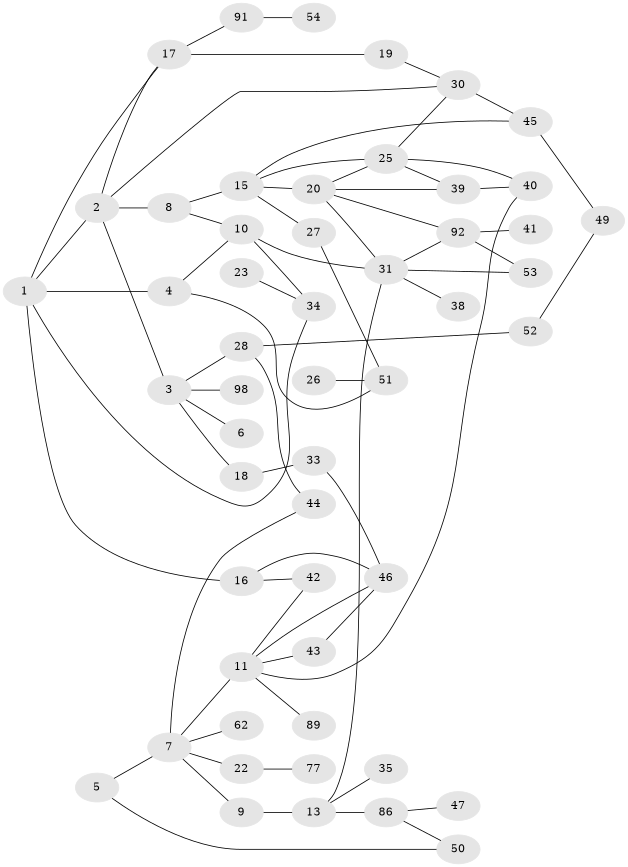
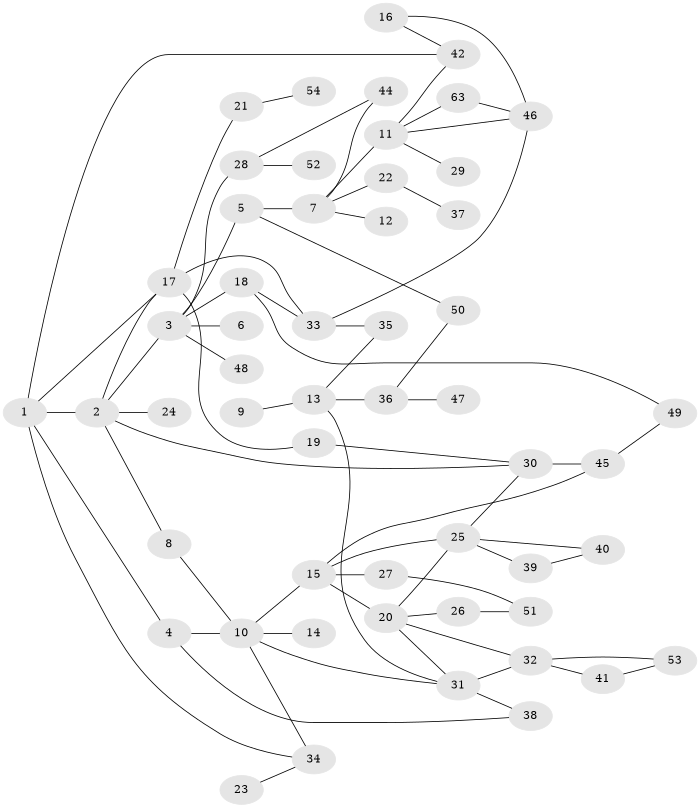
(242, 18) -> (242, 107)
(386, 189) -> (422, 615)
(206, 197) -> (278, 604)
(458, 233) -> (531, 661)
none -> (256, 258)
none -> (212, 270)
(458, 271) -> (639, 670)
(567, 276) -> (445, 363)
none -> (350, 326)
(276, 366) -> (333, 722)
(242, 390) -> (242, 369)
none -> (169, 413)
(452, 489) -> none
(60, 495) -> (124, 89)
none -> (314, 633)
(314, 652) -> (458, 98)
(242, 726) -> (386, 222)
(314, 726) -> (458, 172)
(314, 769) -> (458, 215)
(206, 780) -> none
(386, 812) -> (386, 400)
